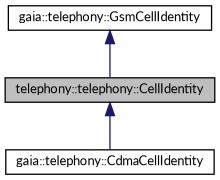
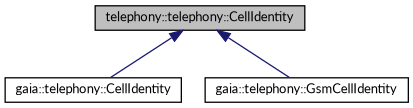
(110, 61) -> (259, 58)
(110, 162) -> (93, 90)
